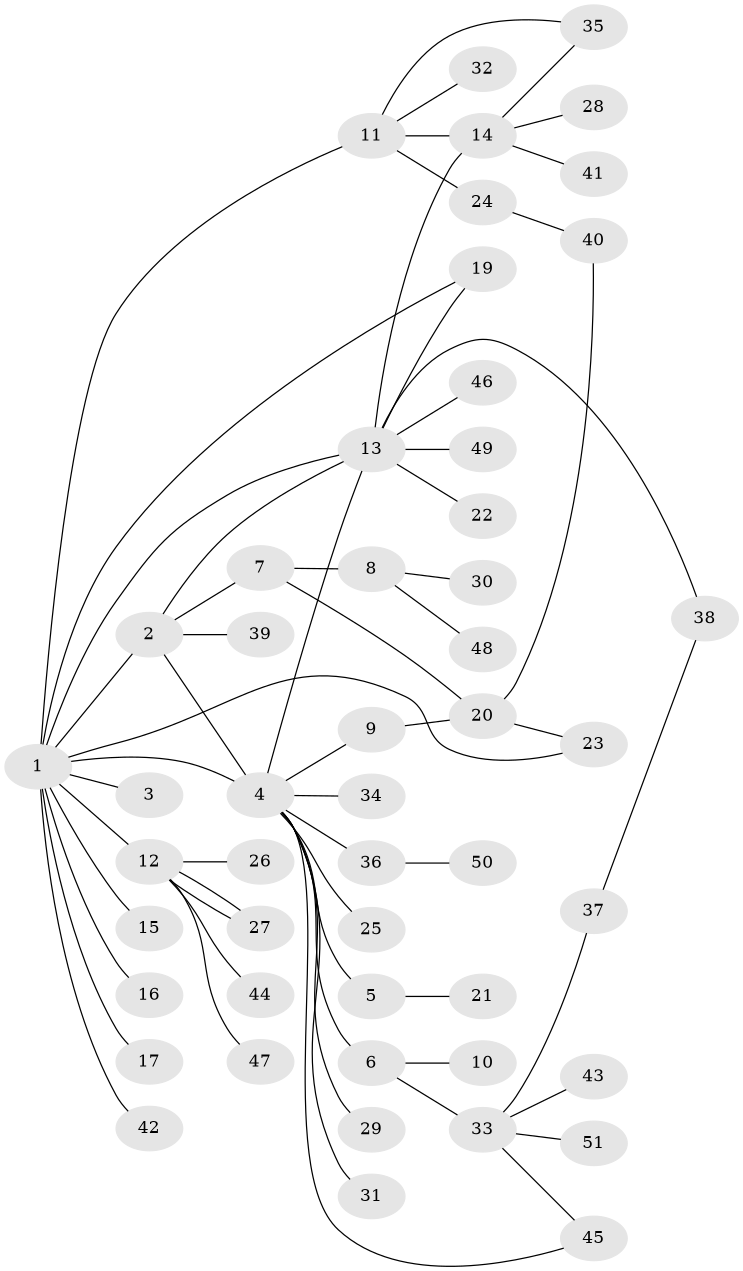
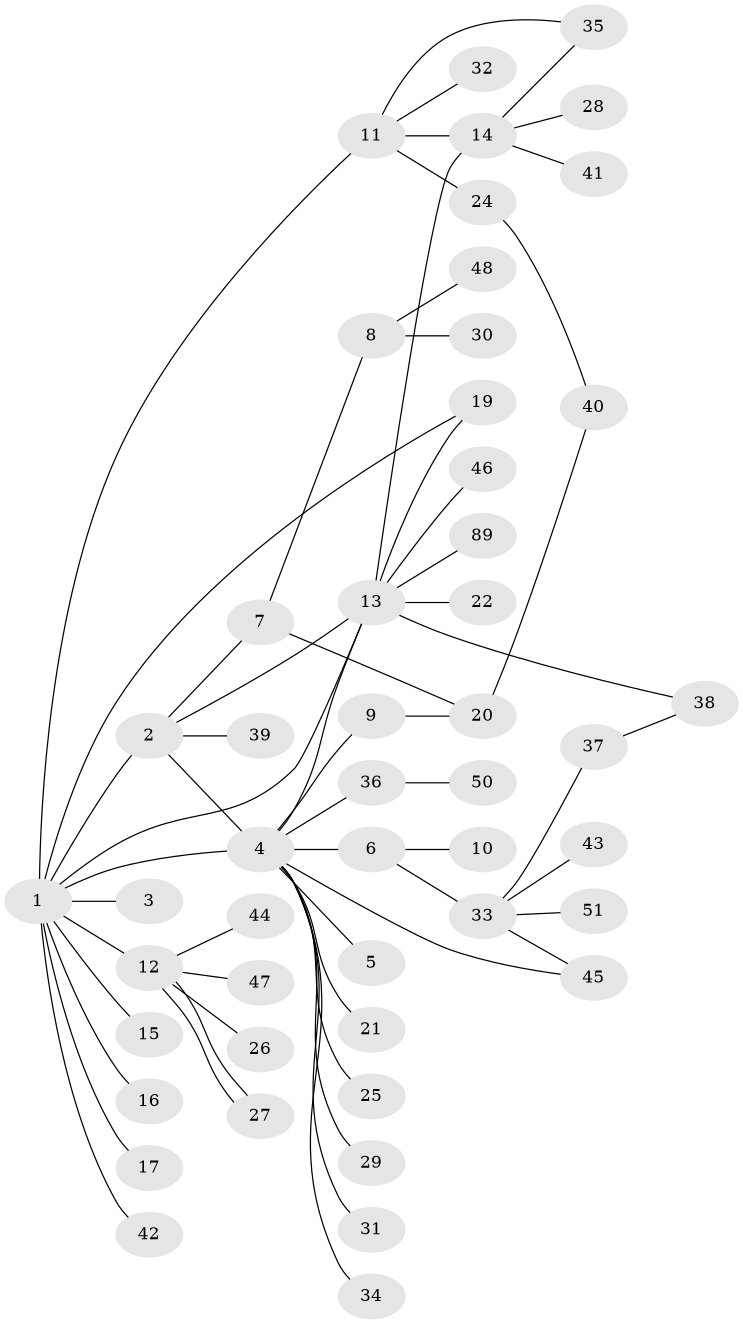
(483, 449) -> (483, 536)
(594, 745) -> none
(427, 996) -> (328, 978)
